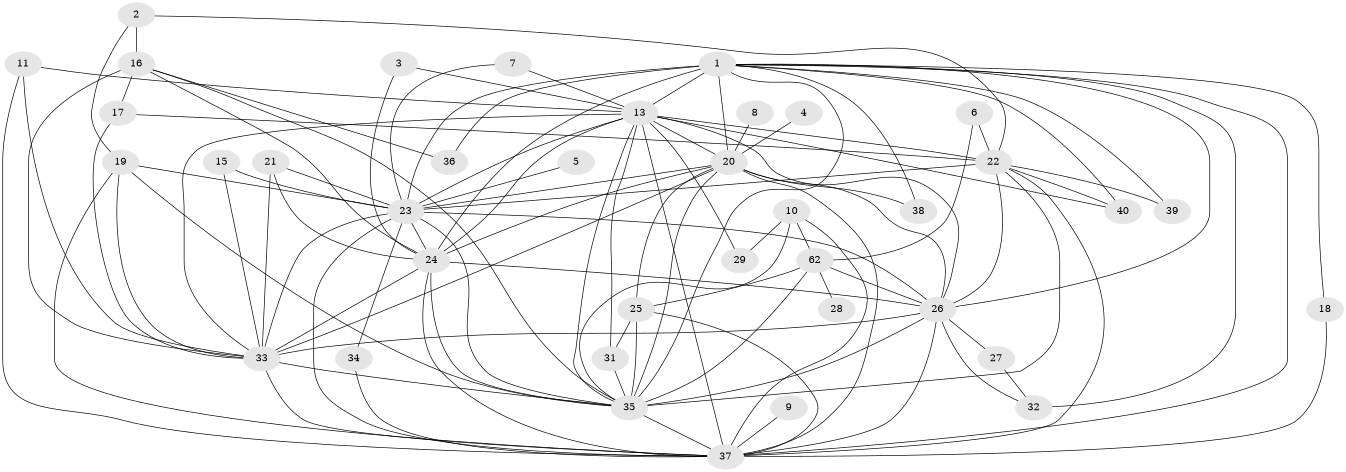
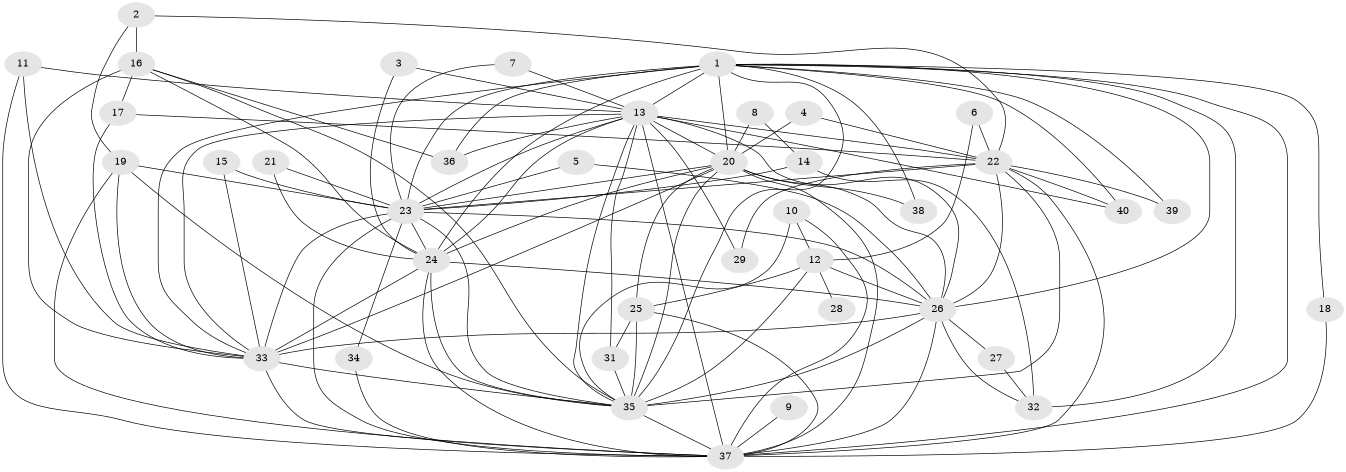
none -> (523, 137)
none -> (899, 138)
none -> (804, 162)
none -> (763, 186)
(764, 238) -> (777, 194)
(266, 260) -> (332, 112)
(815, 261) -> (815, 261)
